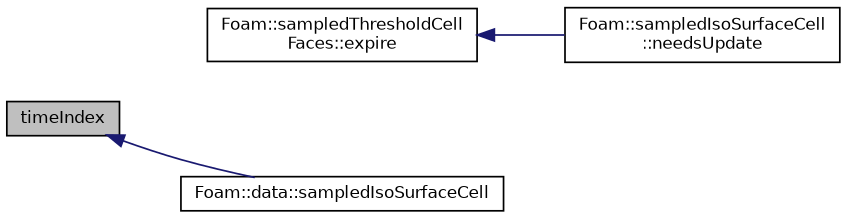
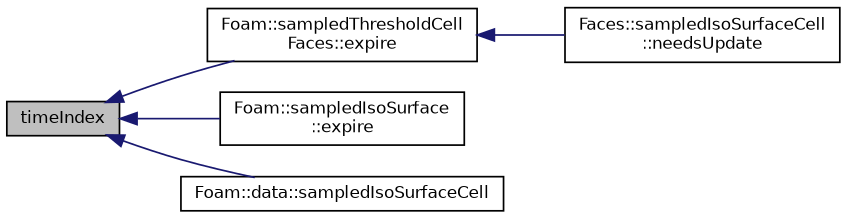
(702, 35) -> (702, 35)
none -> (178, 77)
none -> (342, 119)
